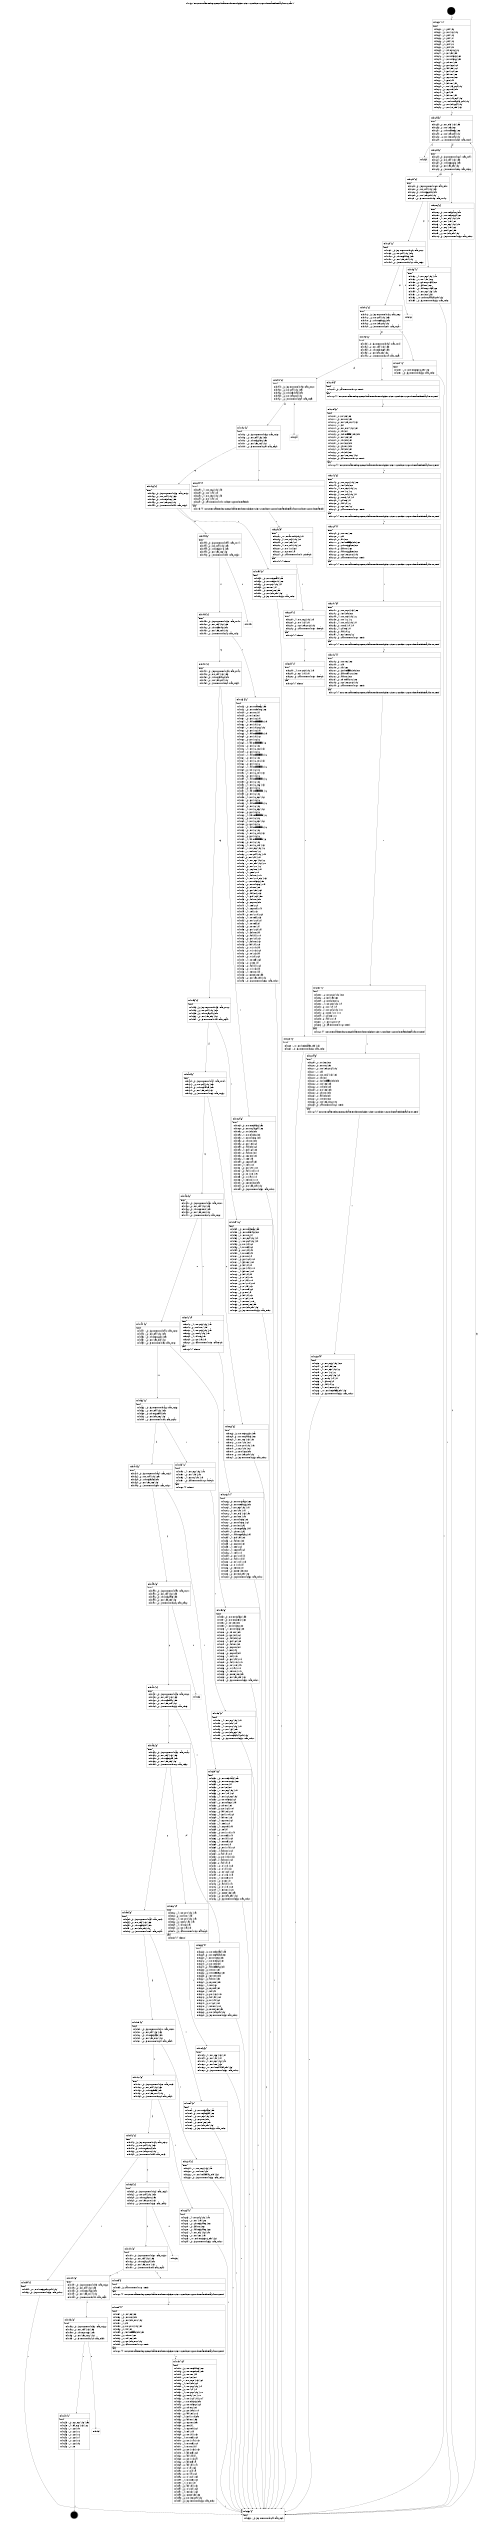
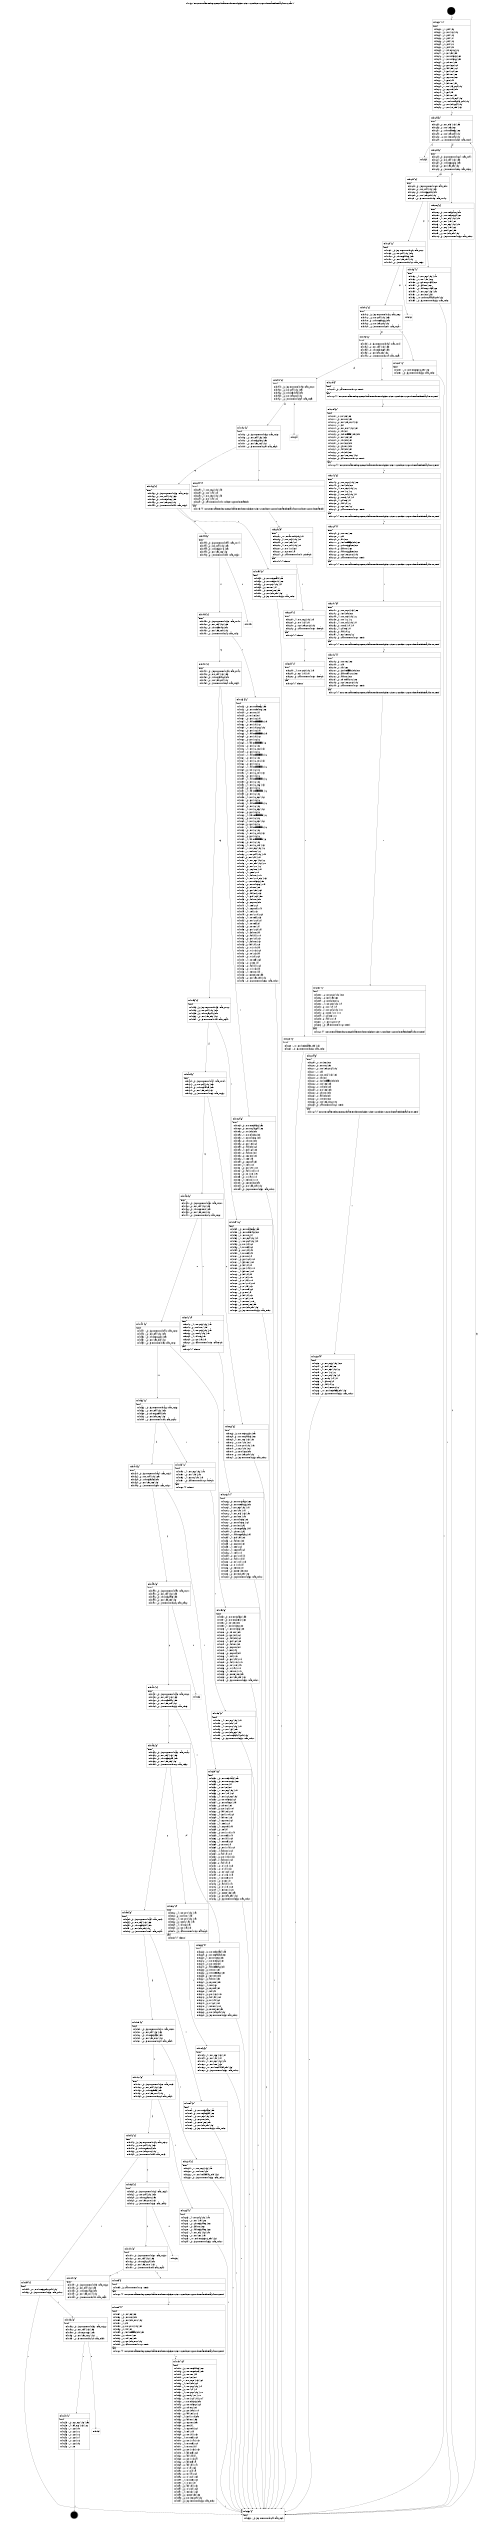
(366, 1044) -> none
(87, 2308) -> (61, 2306)
